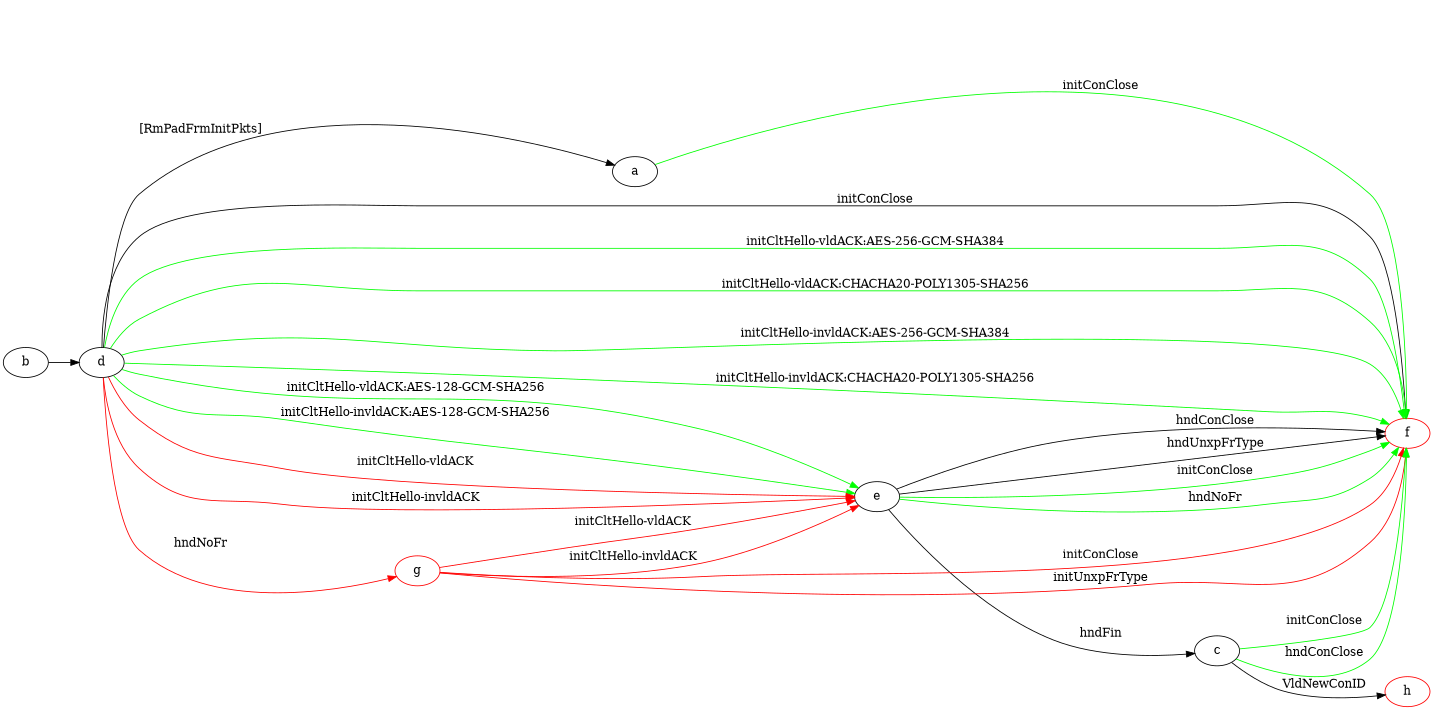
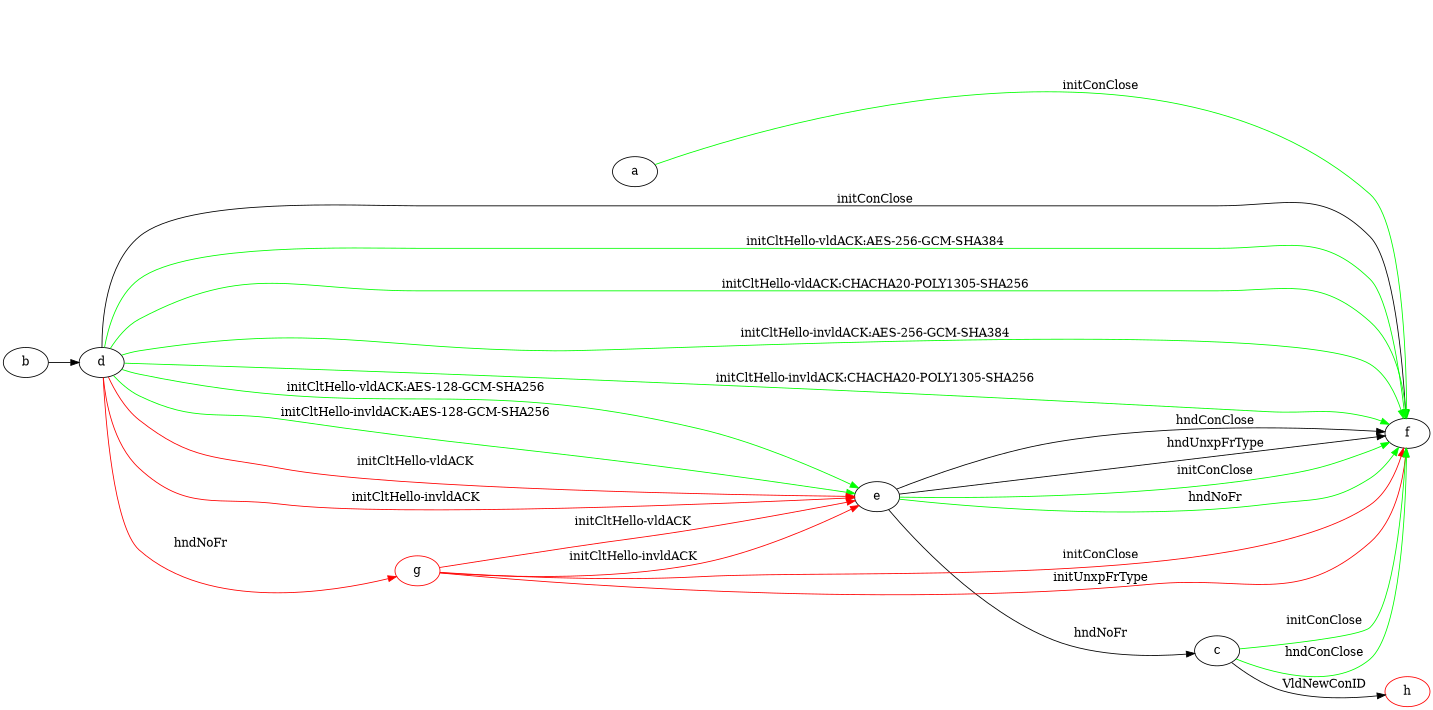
(288, 132) -> none
(1408, 433) -> (1408, 433)
(1102, 634) -> (1102, 634)
